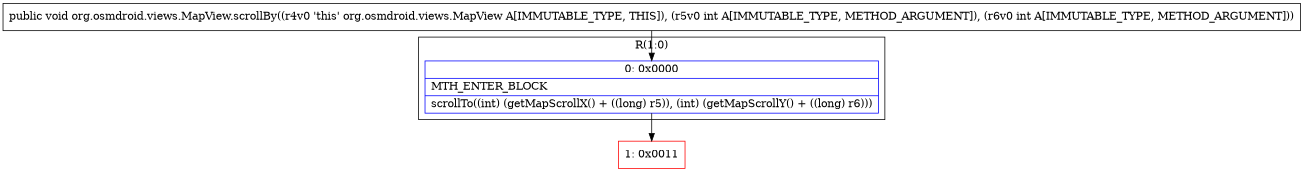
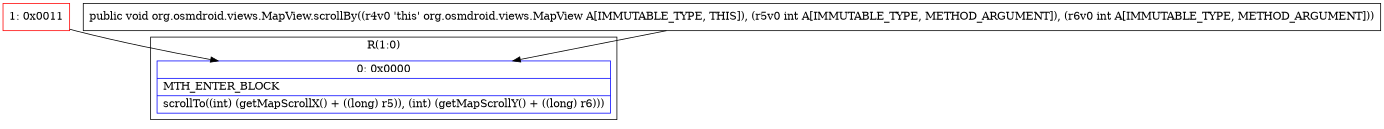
(652, 124) -> (140, 46)
